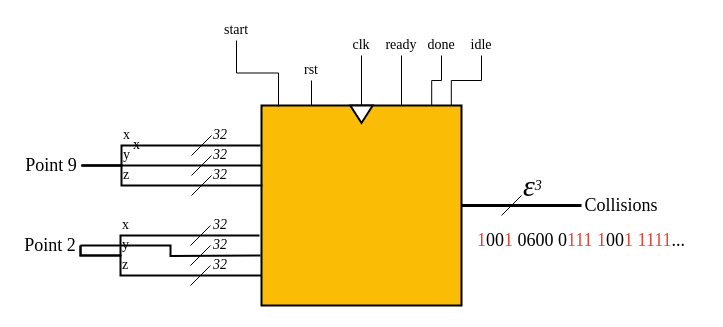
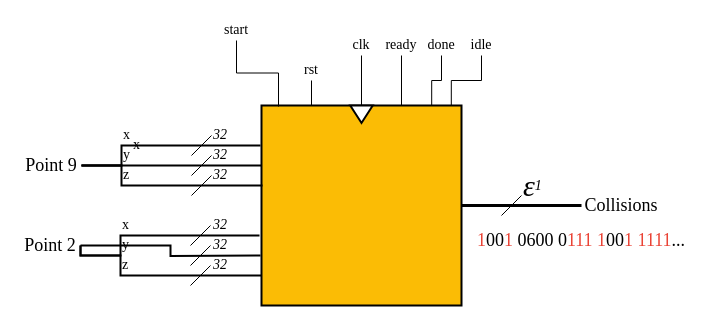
(531, 186) -> (531, 186)
